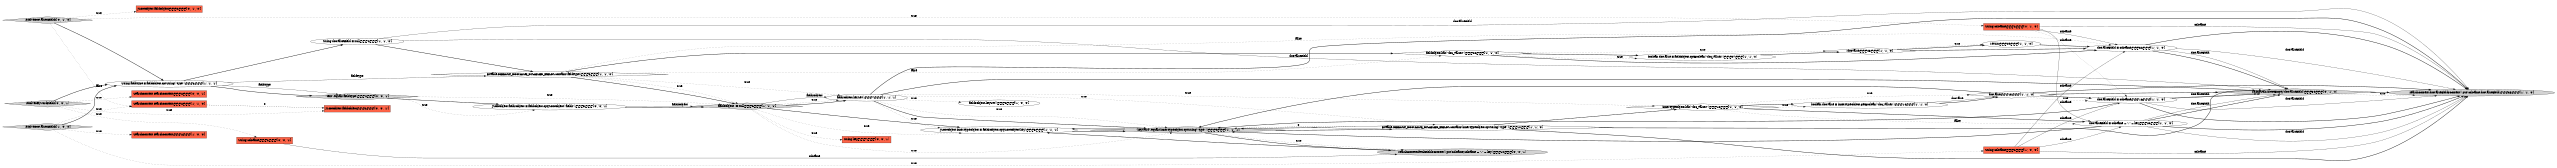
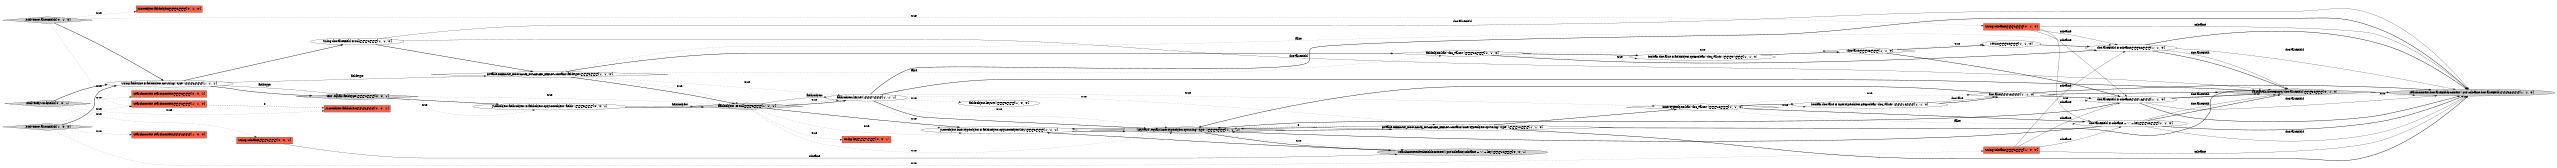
(1997, 50) -> (2003, 71)
(2081, 58) -> (2081, 58)
(99, 87) -> (99, 87)
